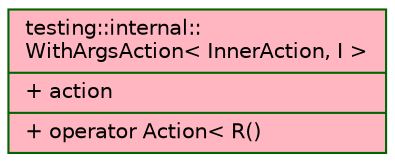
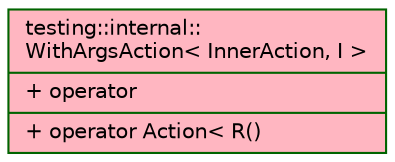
(70, 92) -> (81, 92)
